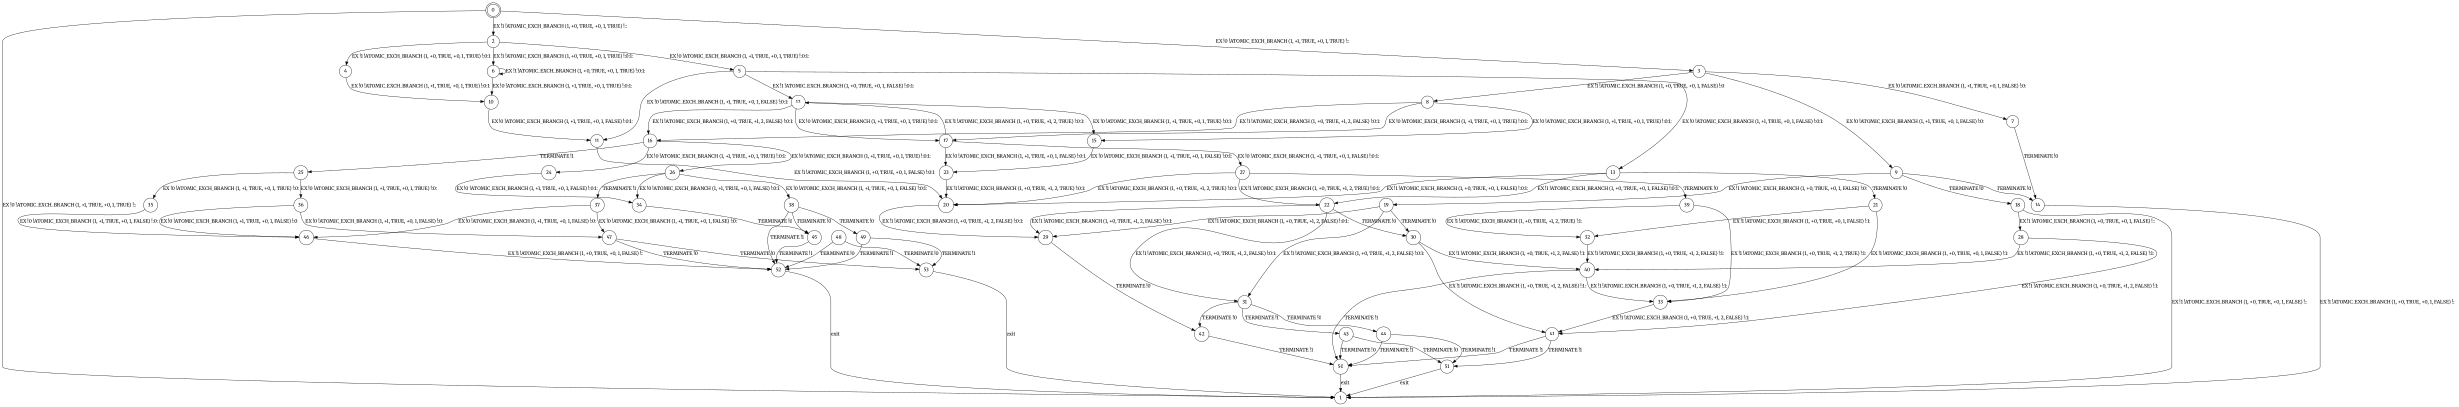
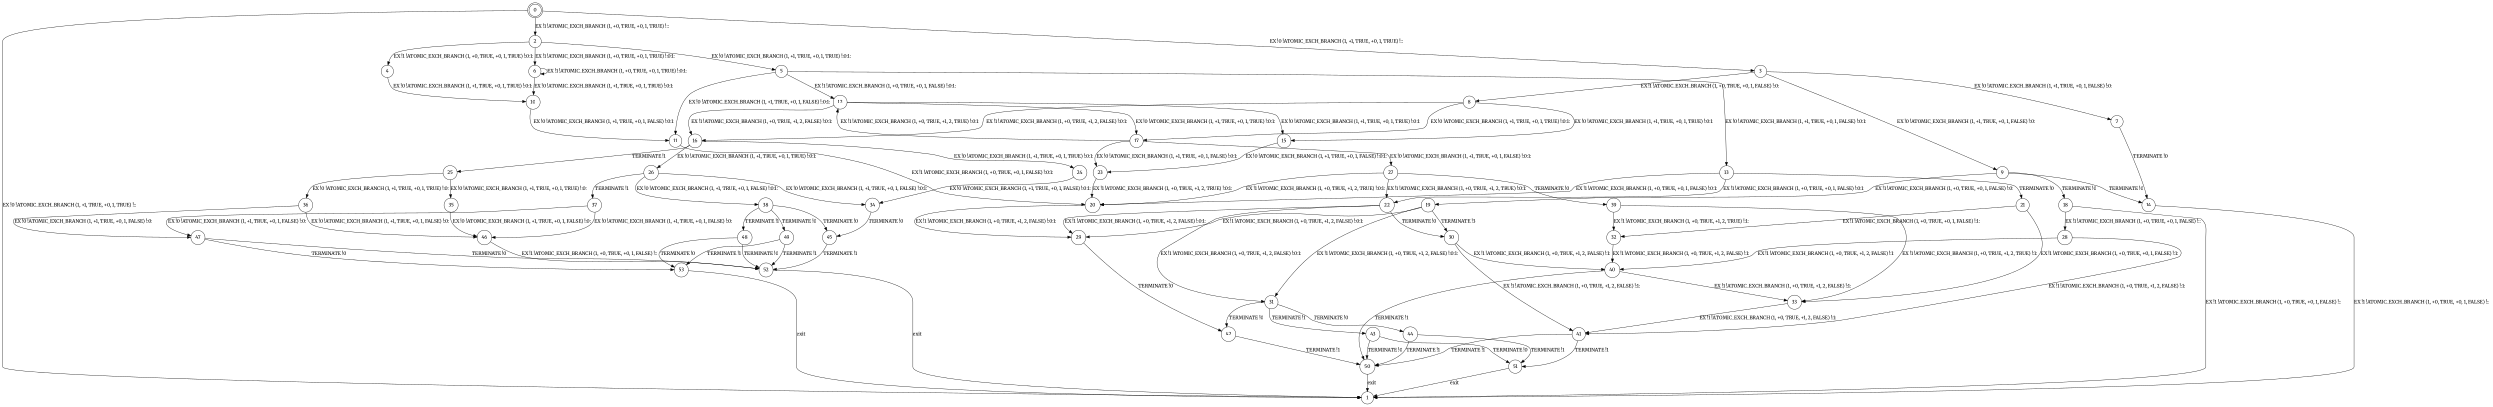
(1419, 221) -> (1459, 221)
(769, 233) -> (748, 215)
